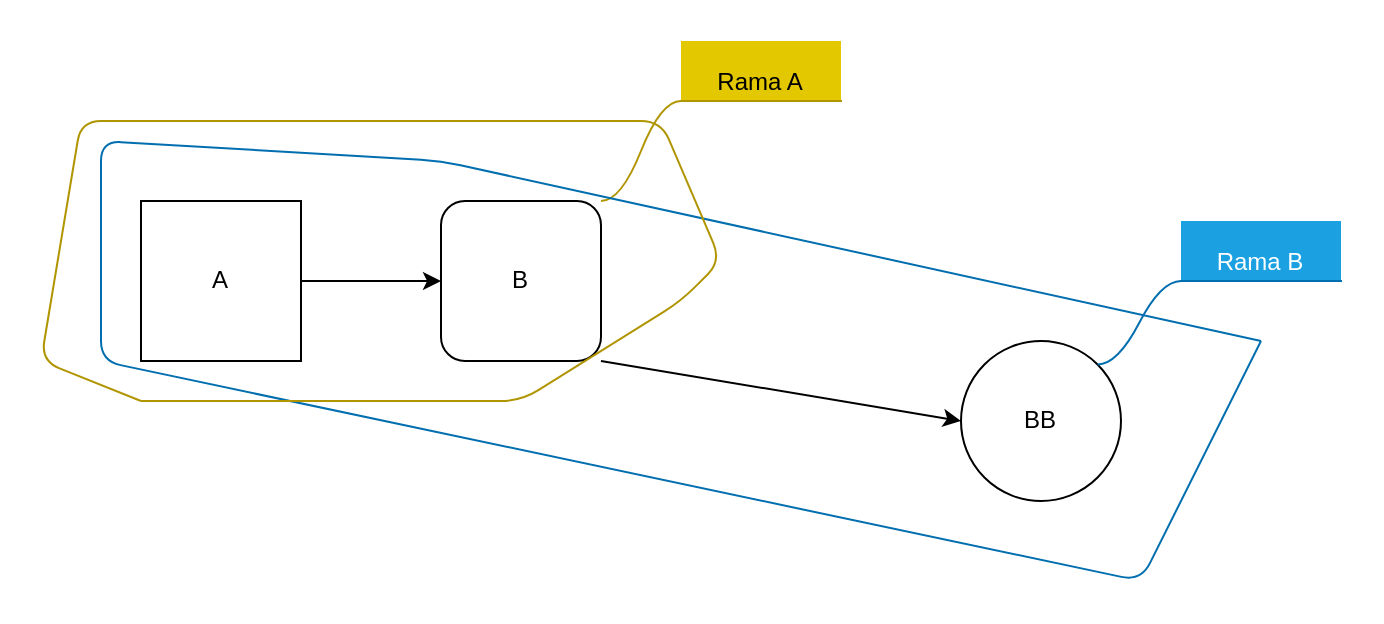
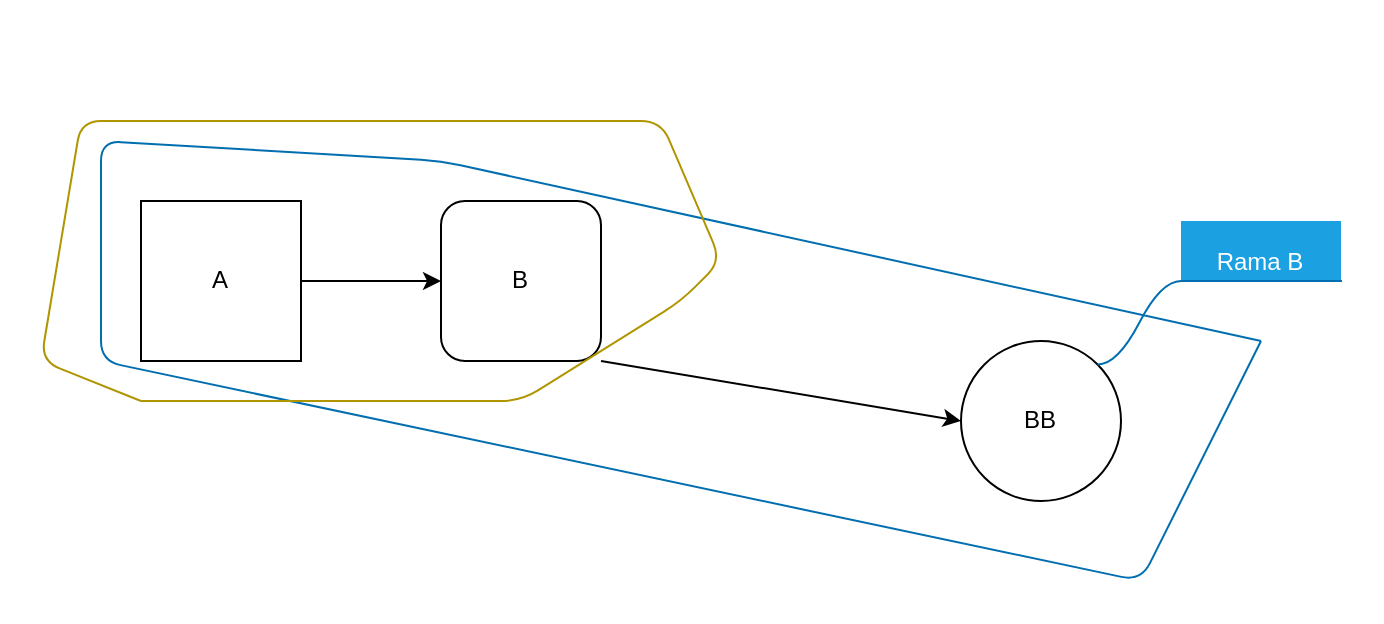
(761, 71) -> none
(643, 145) -> none
